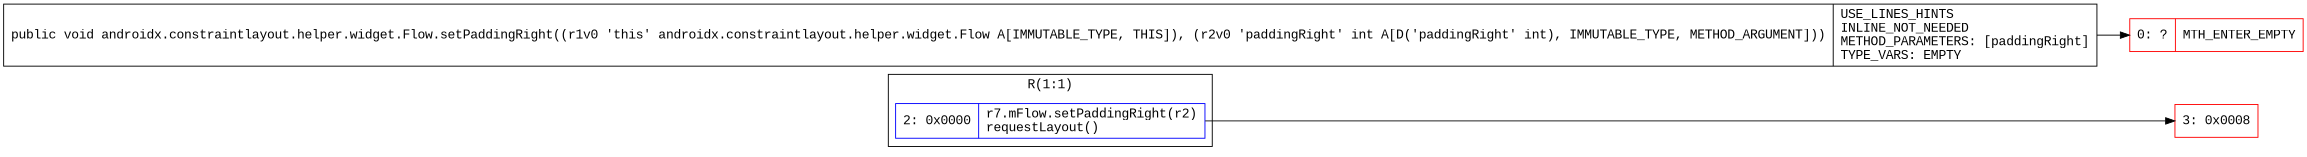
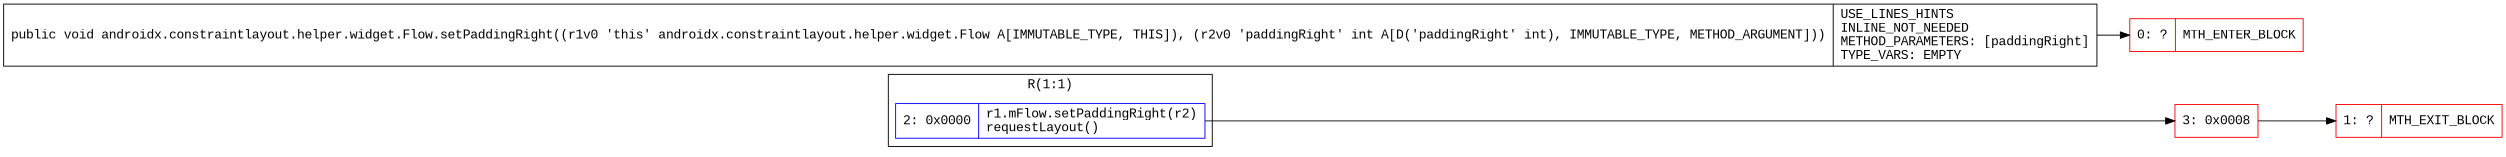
(2239, 35) -> (2239, 35)
(1092, 114) -> (1092, 114)
none -> (2419, 121)
